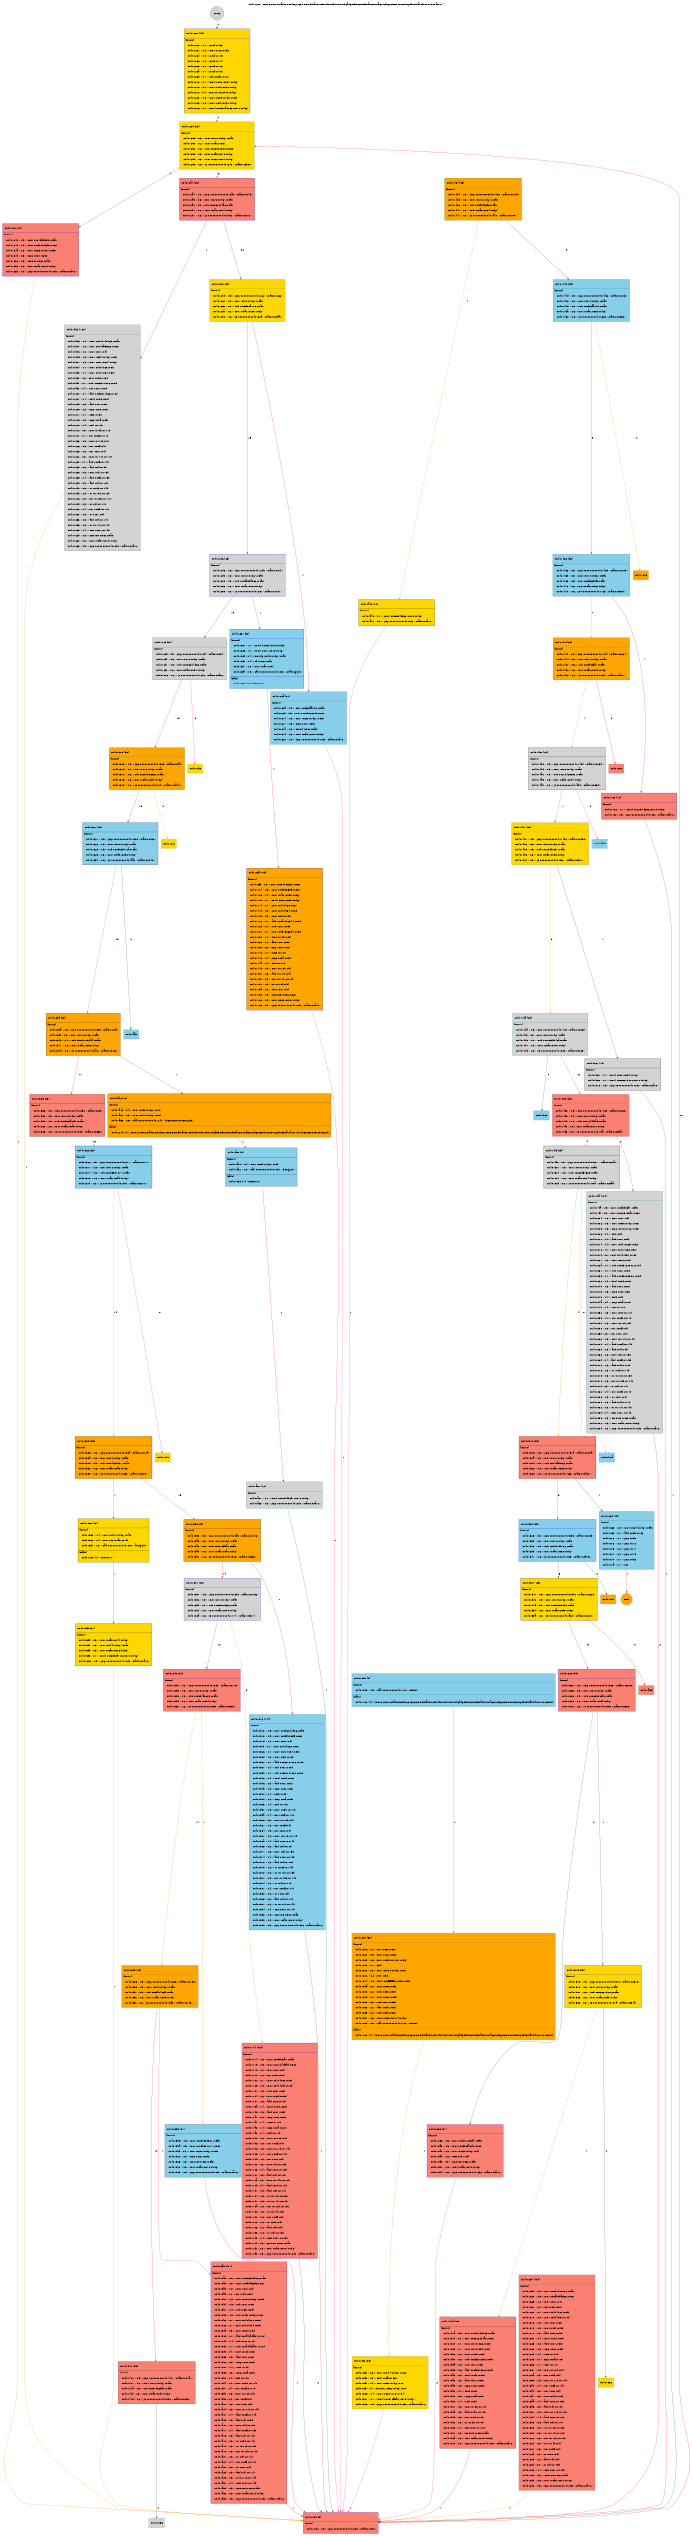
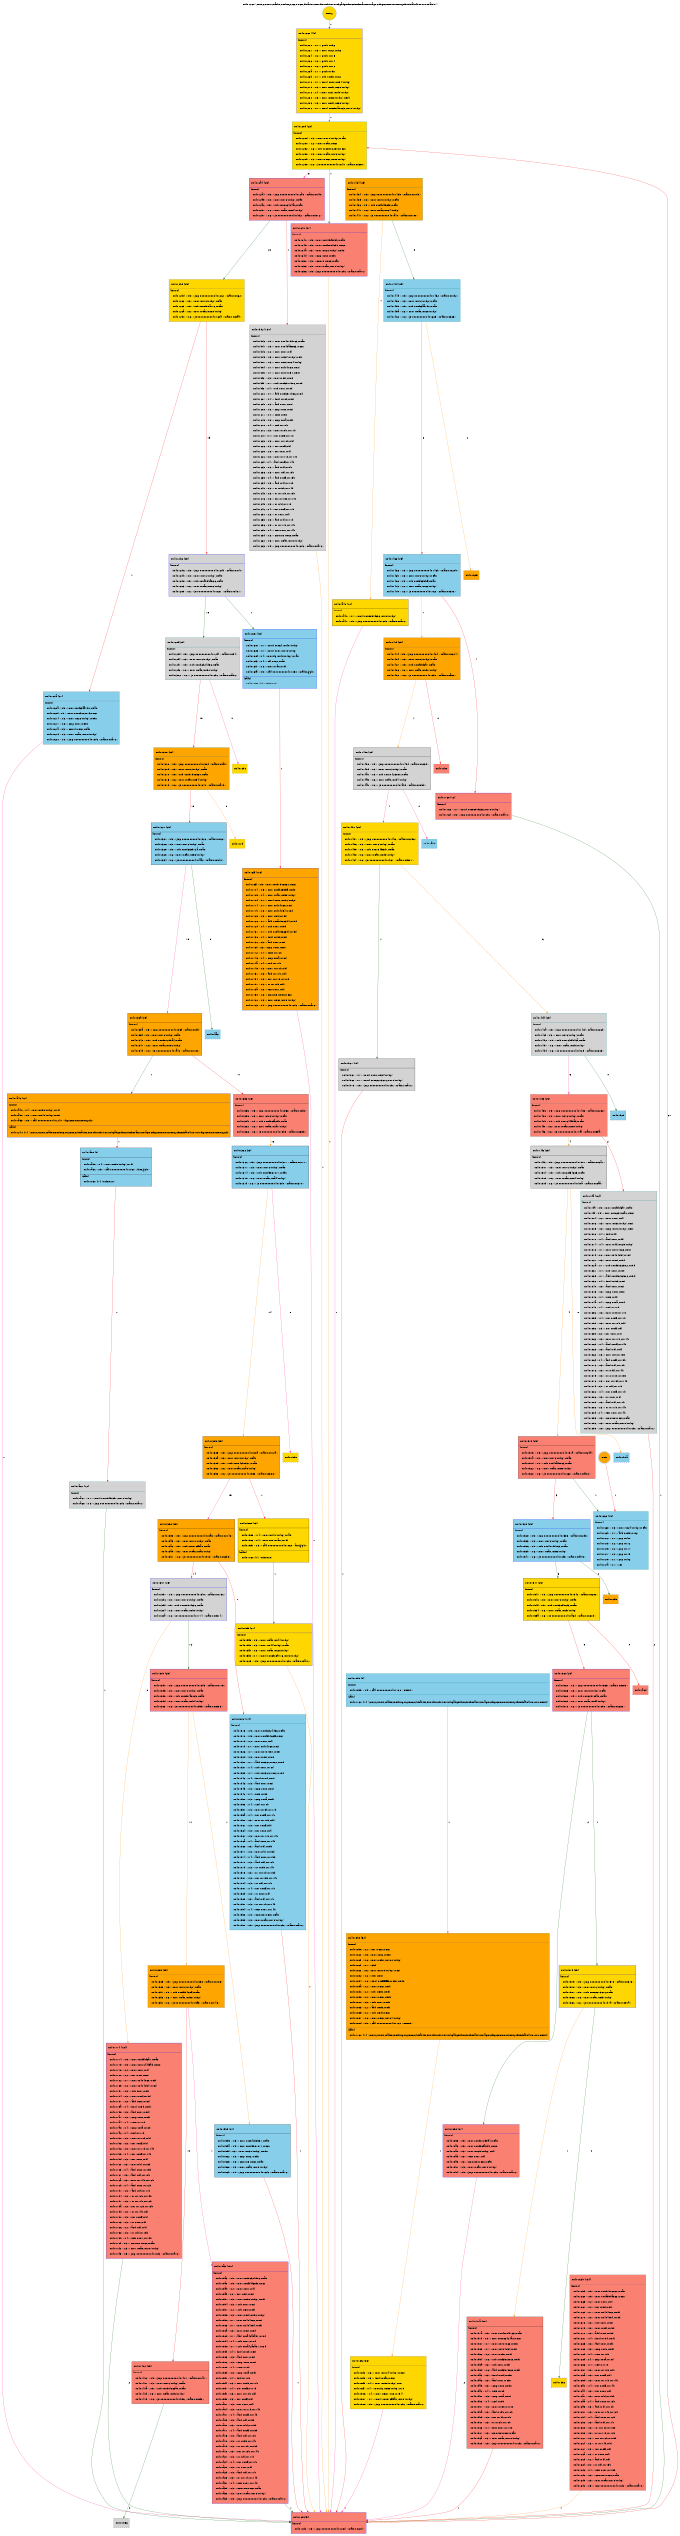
(217, 13) -> (329, 13)
(627, 1580) -> (610, 1487)
(114, 1645) -> (274, 1645)
